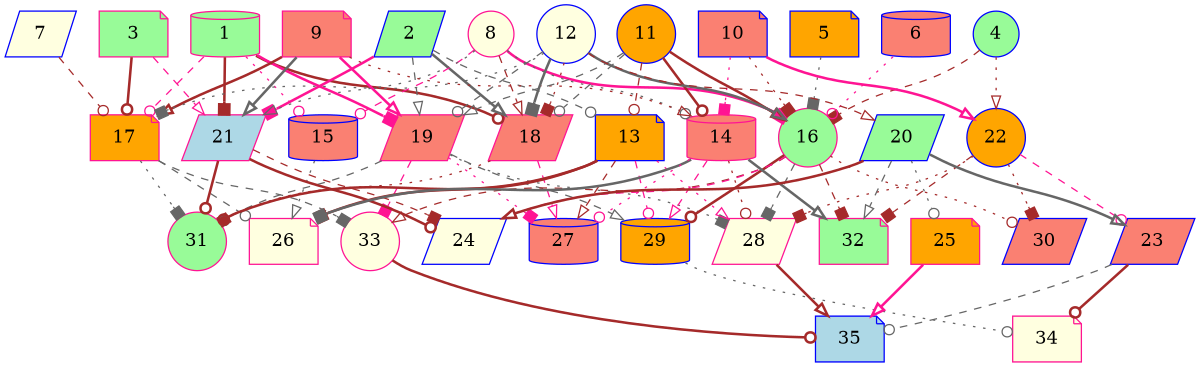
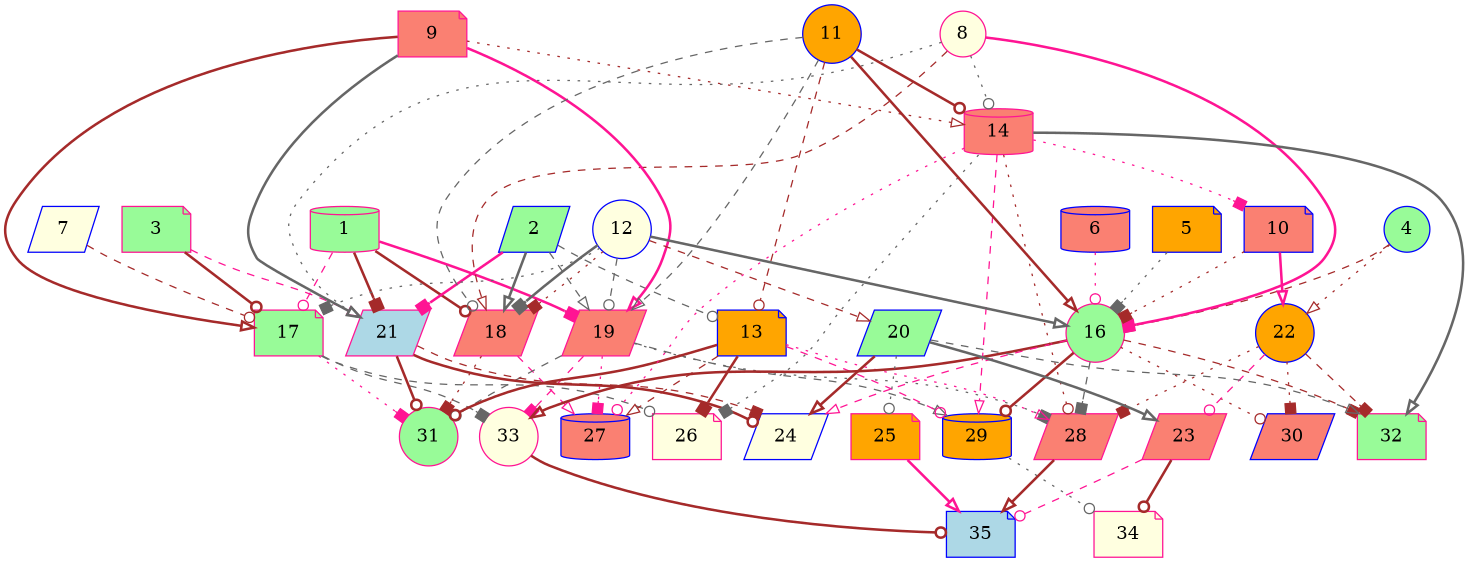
(728, 77) -> (1135, 166)
(125, 138) -> (289, 333)
(323, 138) -> none
(157, 184) -> (357, 383)
(510, 190) -> (855, 294)
(596, 190) -> (710, 373)
(754, 241) -> (1076, 437)
(1153, 241) -> (1184, 437)
(1004, 301) -> (1084, 487)
